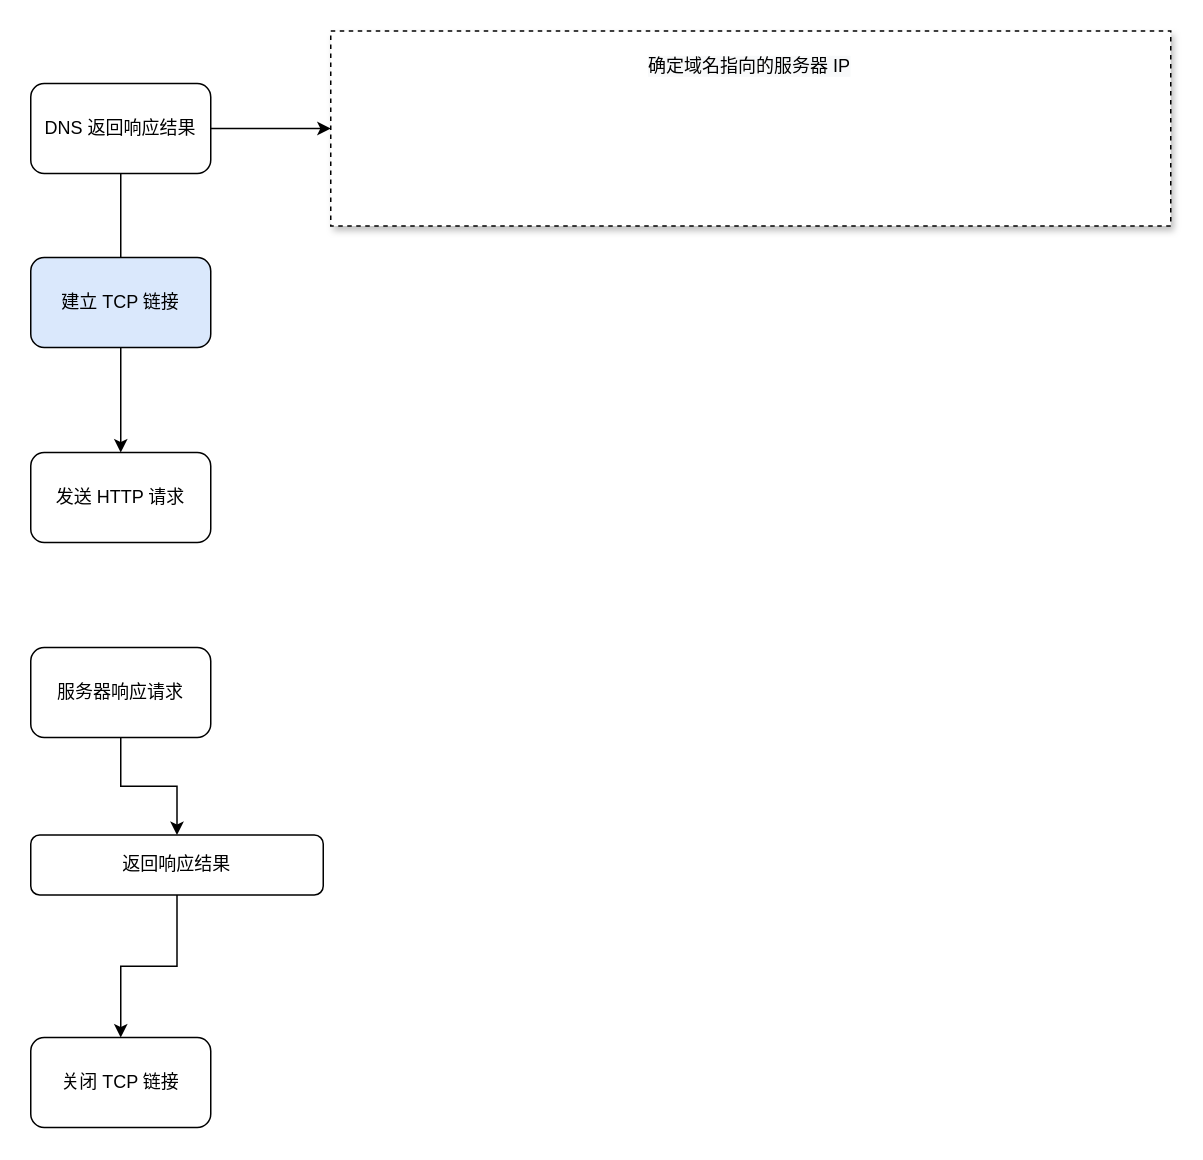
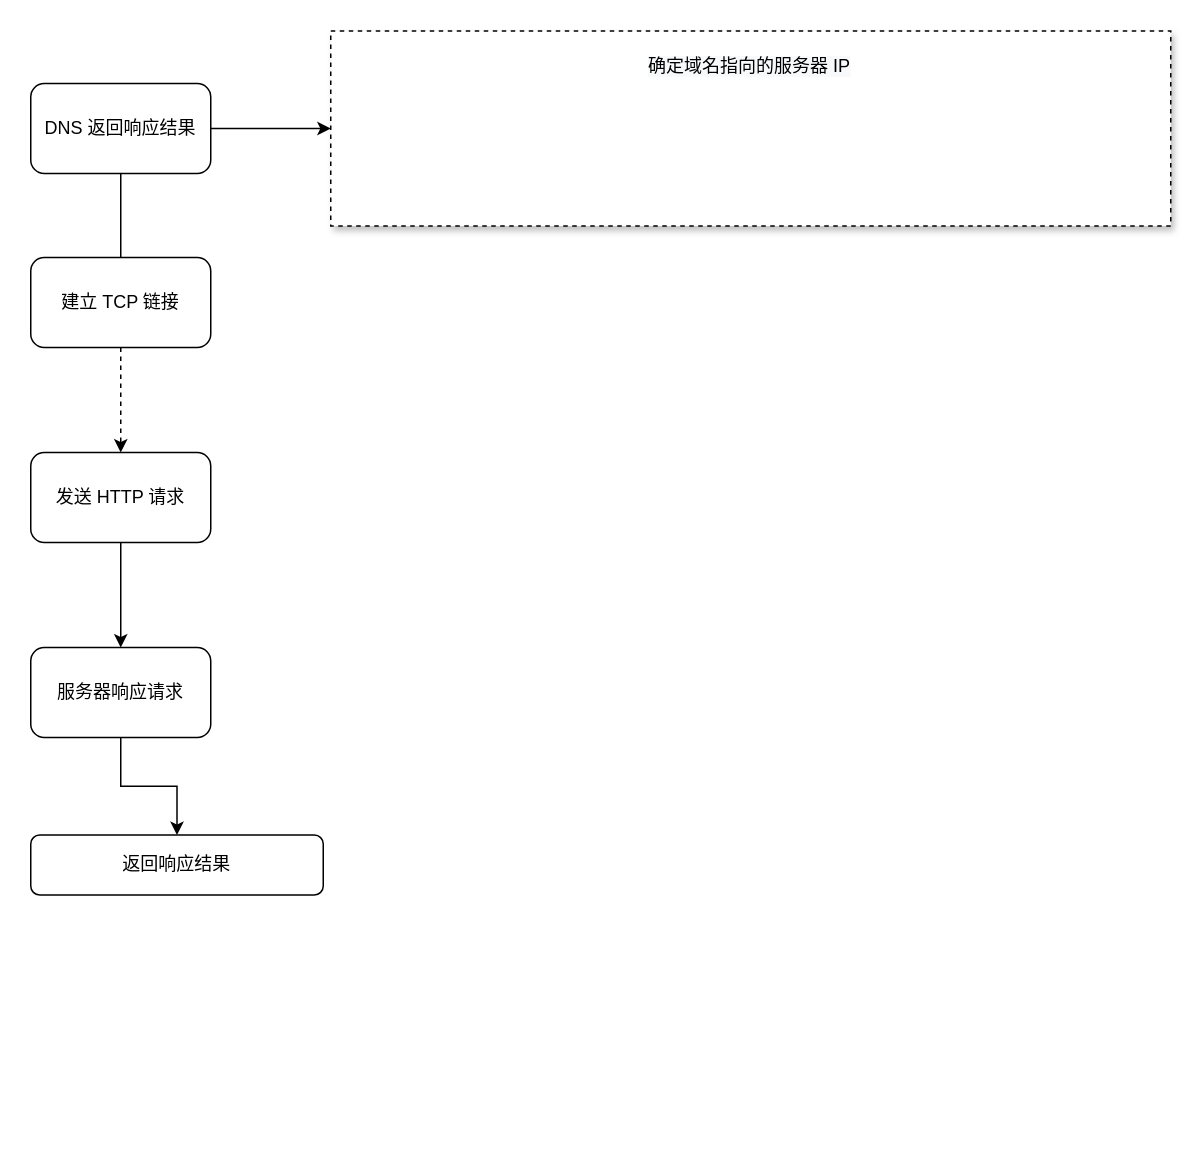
(121, 302) -> (121, 302)
(121, 393) -> (121, 393)
none -> (121, 589)
(154, 966) -> none
(121, 1082) -> none
